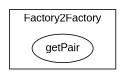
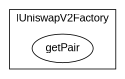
(63, 19) -> (63, 19)
